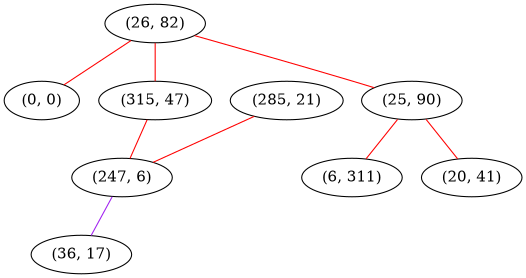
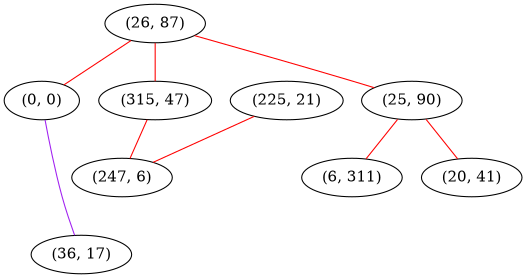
(155, 24) -> (155, 24)
(287, 101) -> (287, 101)
(102, 216) -> (57, 178)
